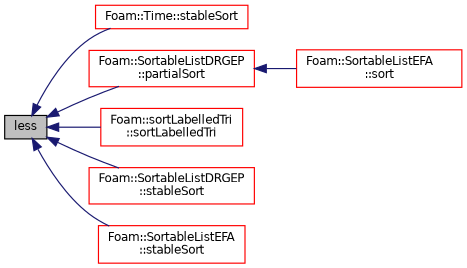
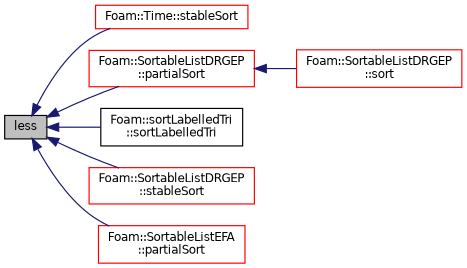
(379, 69) -> (379, 69)
(172, 127) -> (172, 127)
(172, 244) -> (172, 244)
